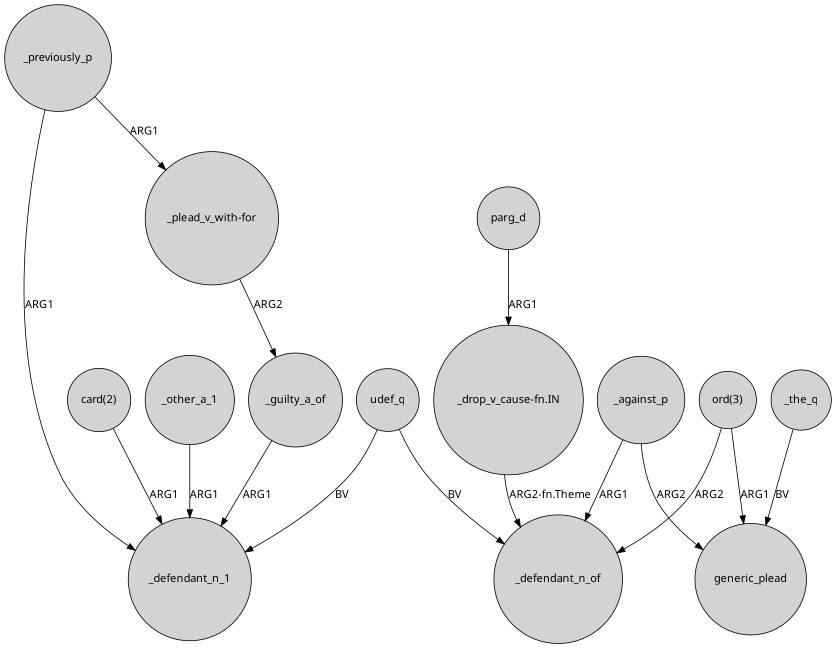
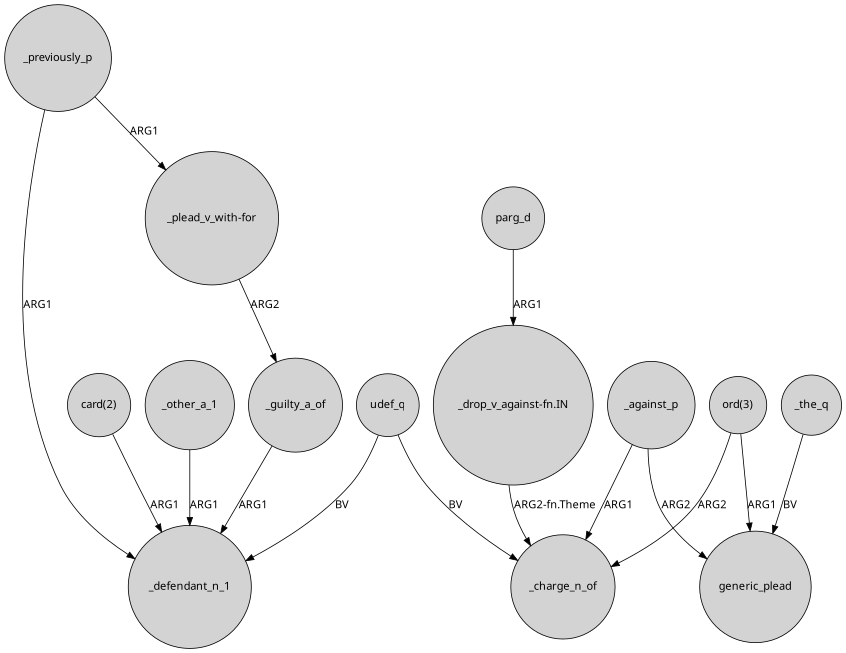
(509, 400) -> (513, 405)
(558, 579) -> (563, 587)
